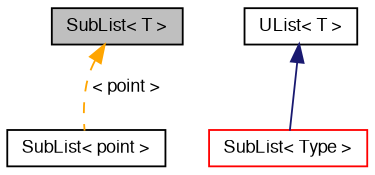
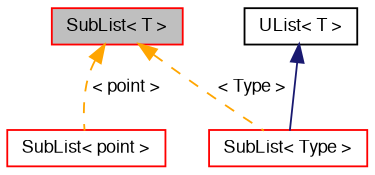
(117, 26) -> (117, 26)
none -> (208, 94)
(86, 148) -> (86, 148)
